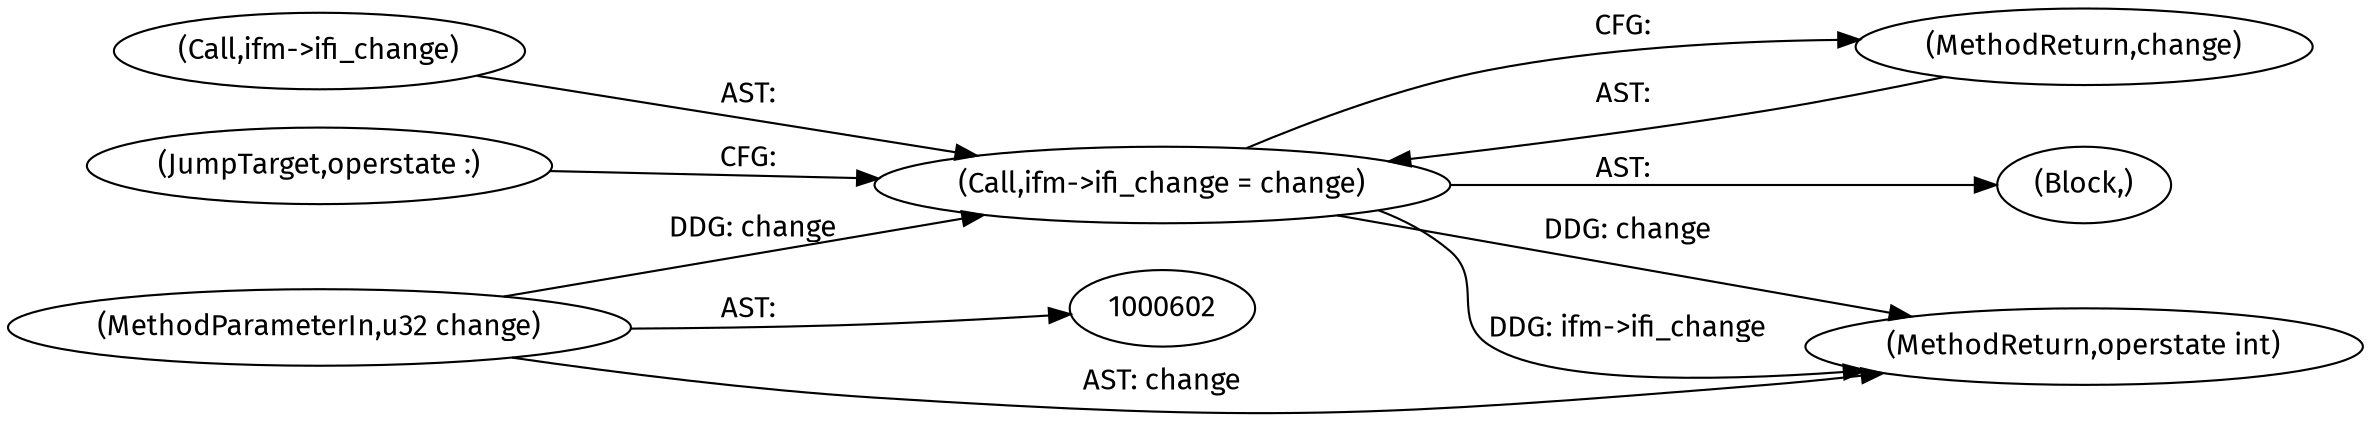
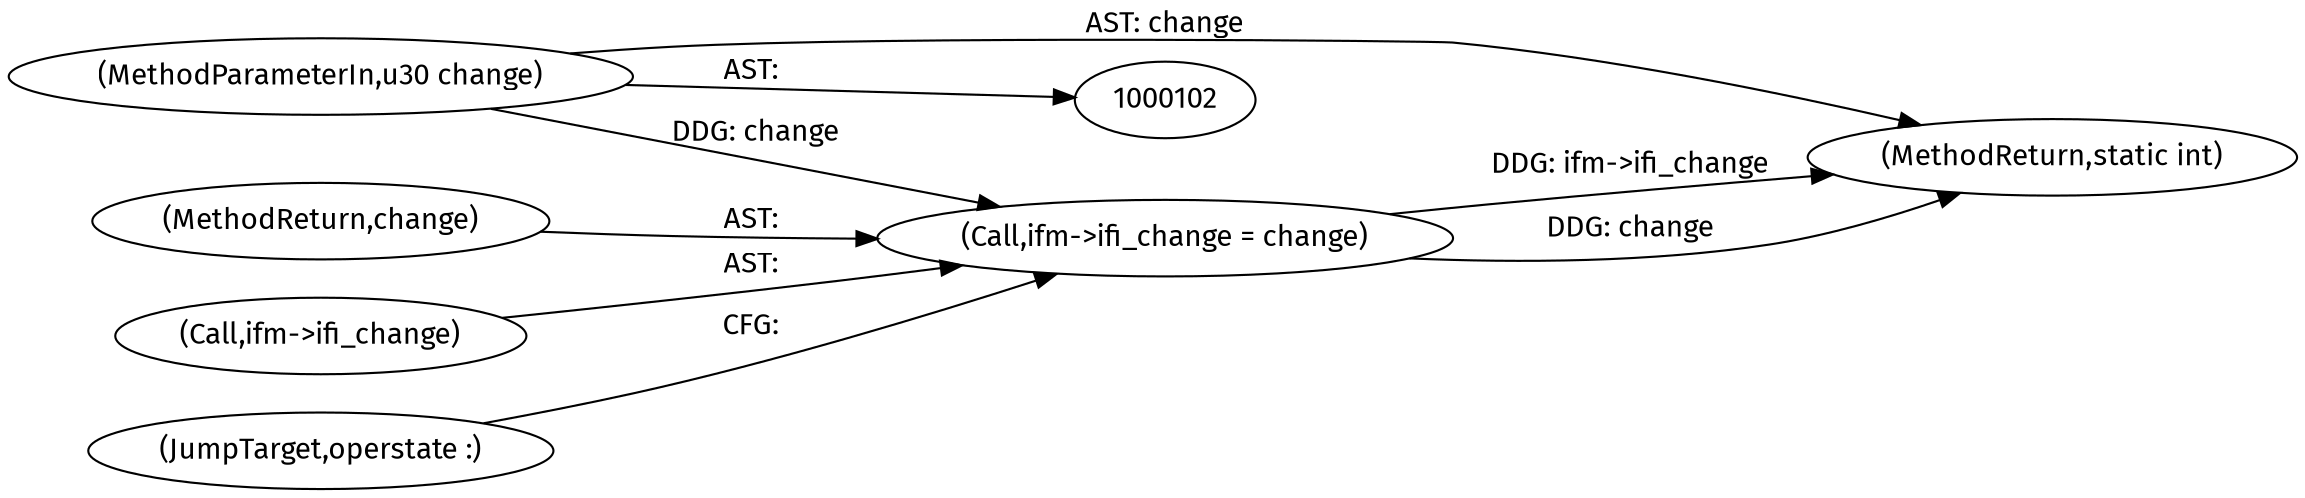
(1536, 62) -> none
(2084, 185) -> none
(1162, 308) -> (1165, 100)
(319, 327) -> (321, 77)
(2084, 347) -> (2052, 157)
